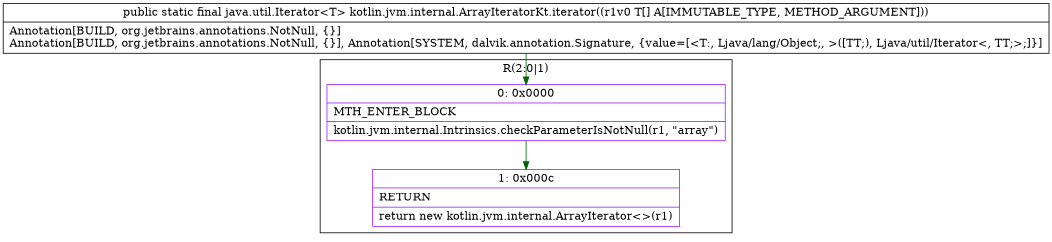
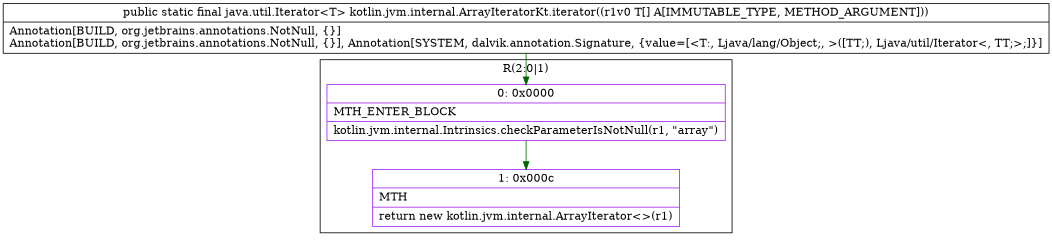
(405, 197) -> (393, 197)
